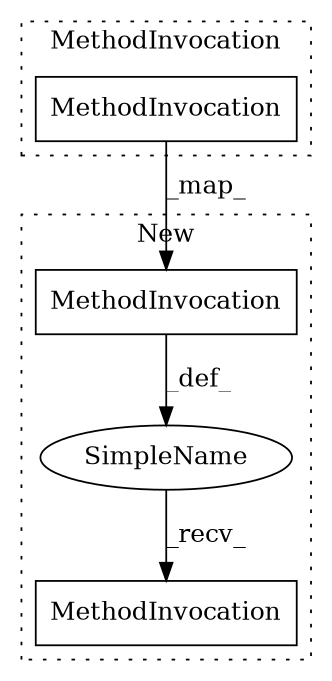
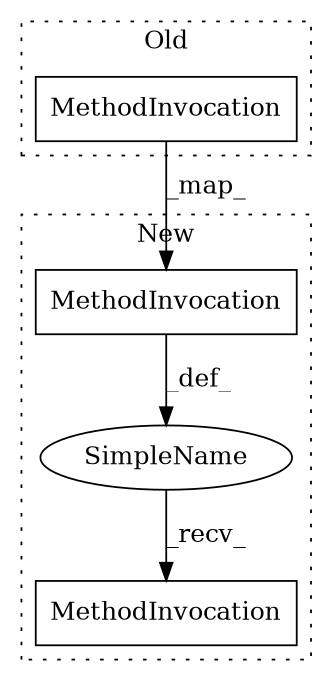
(166, 42) -> (166, 42)
